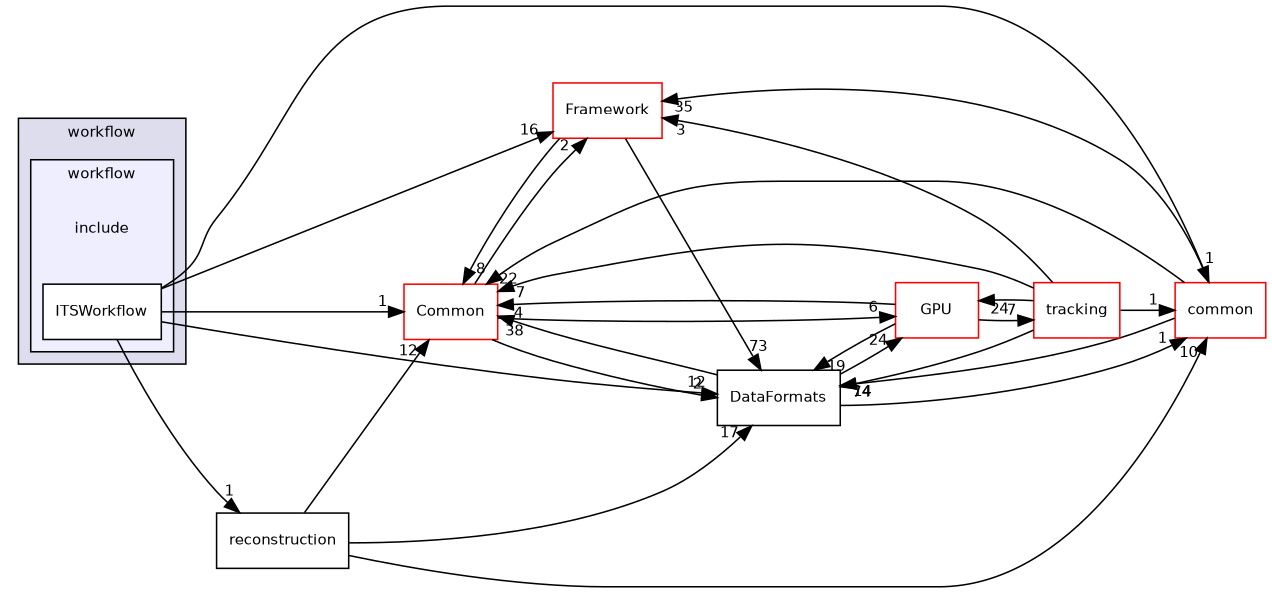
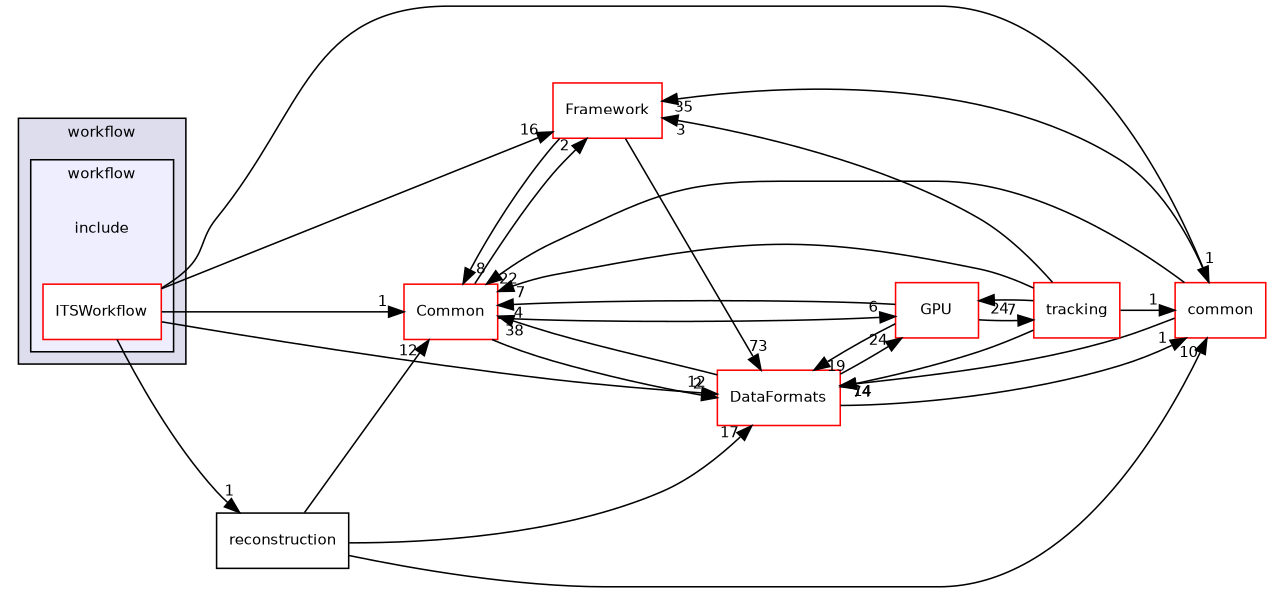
(102, 312) -> (102, 312)
(779, 398) -> (779, 398)
